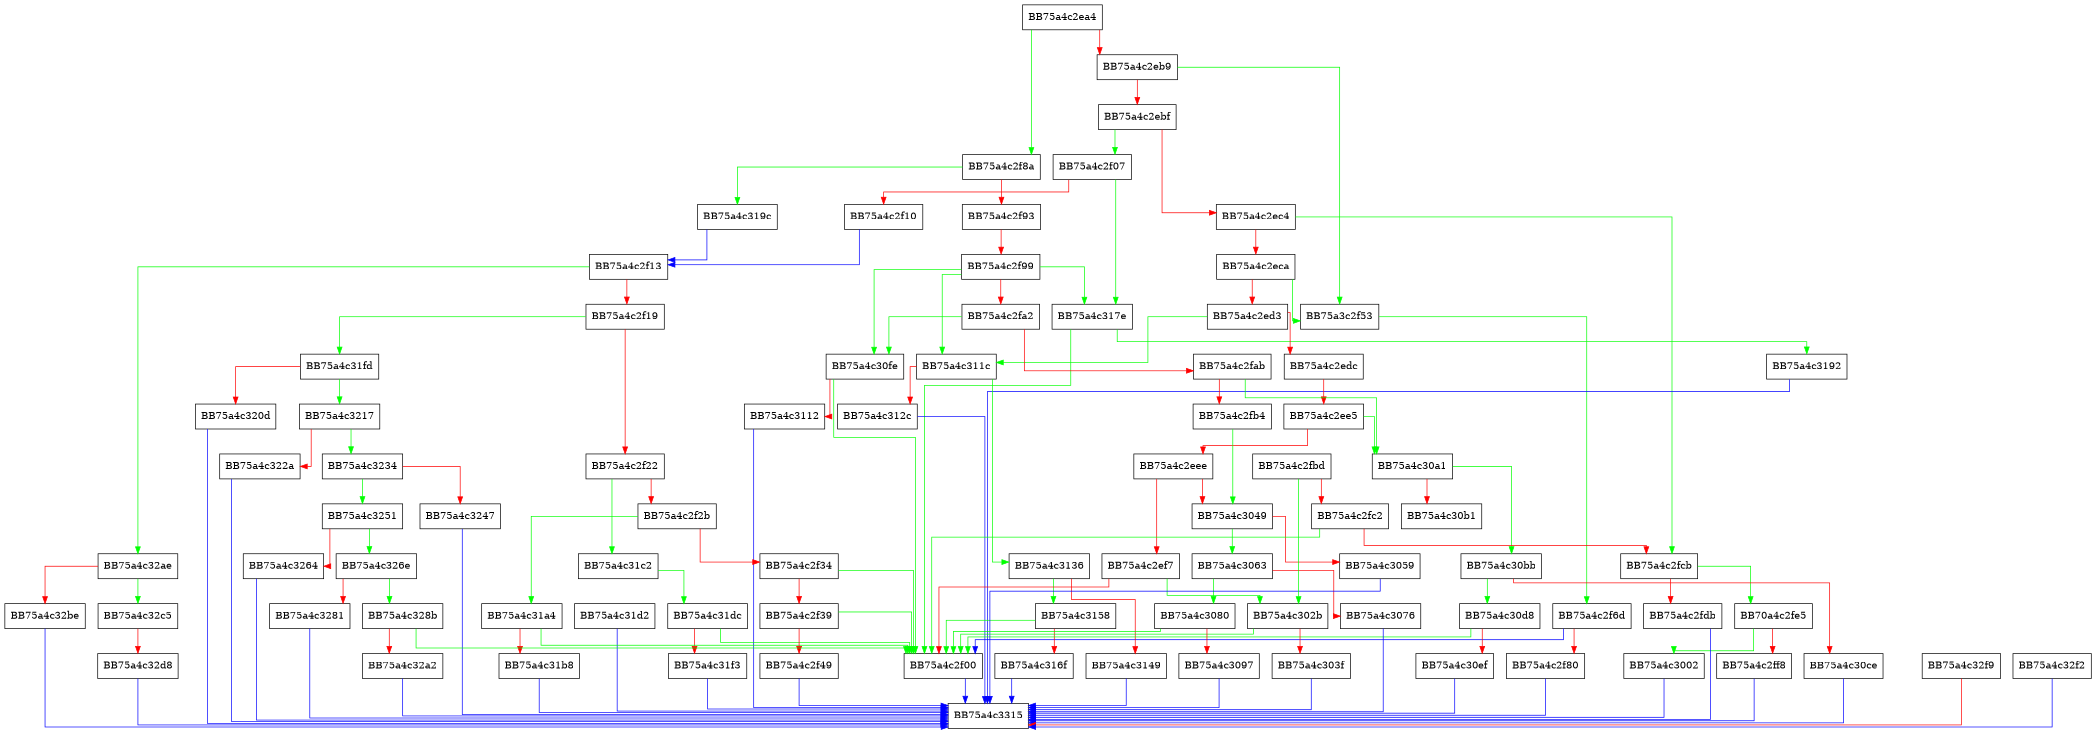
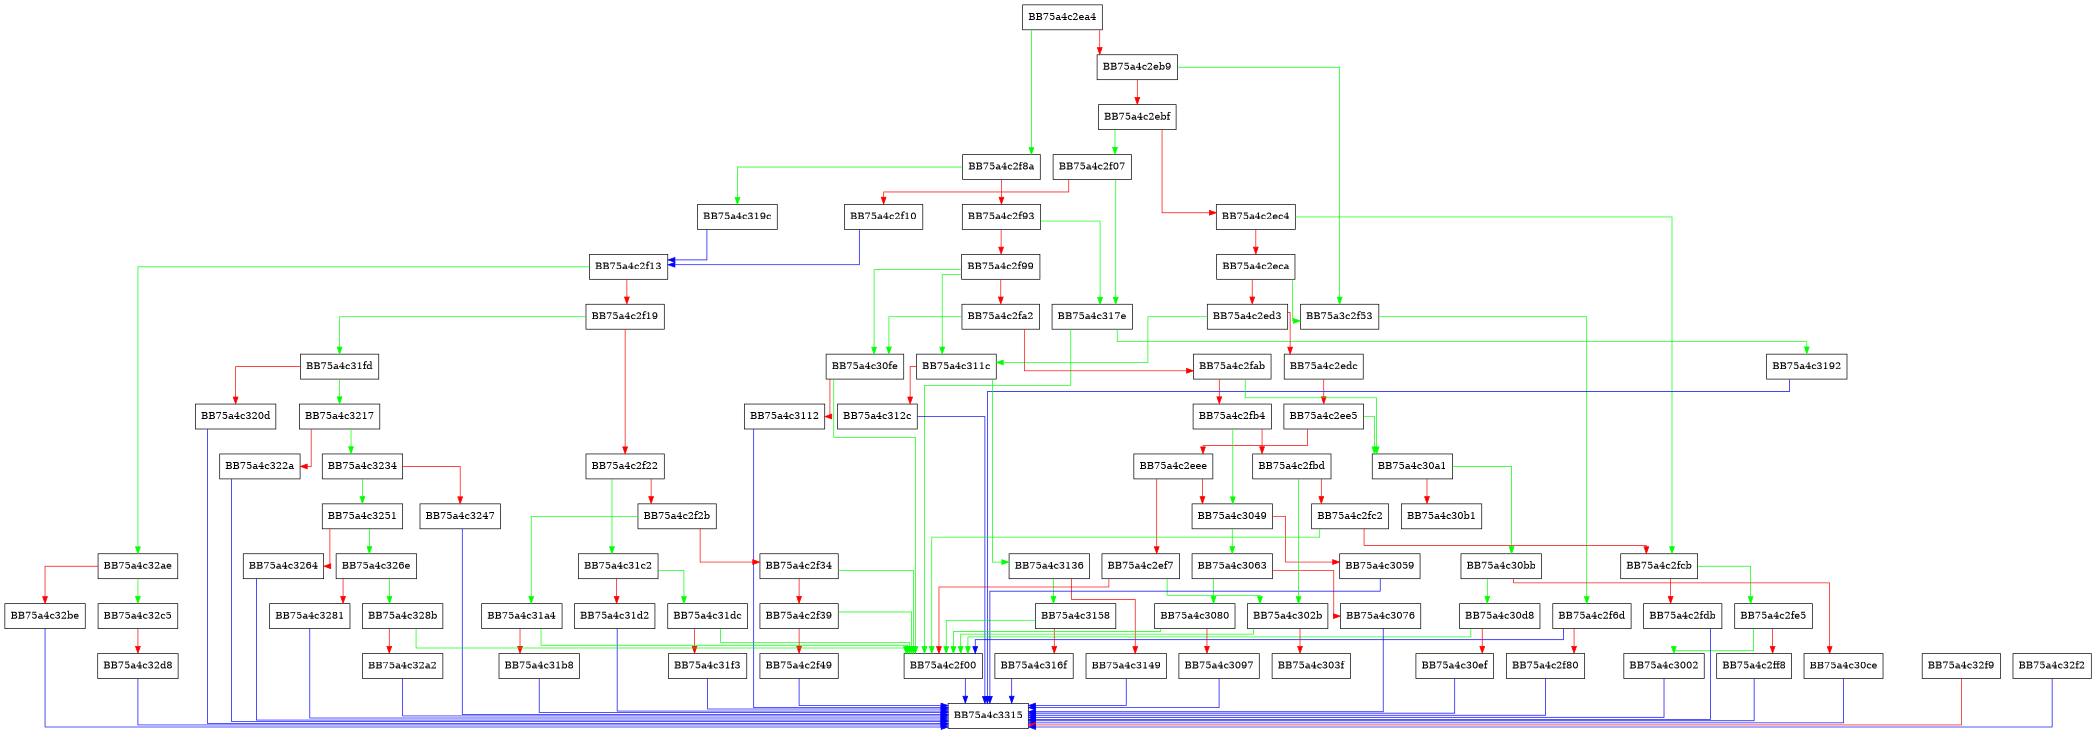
(1077, 267) -> (1100, 229)
none -> (1262, 438)
none -> (617, 588)
(1774, 616) -> (1774, 616)
(1189, 710) -> none
